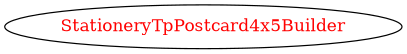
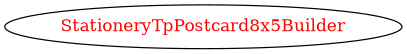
(203, 27) -> (203, 27)
